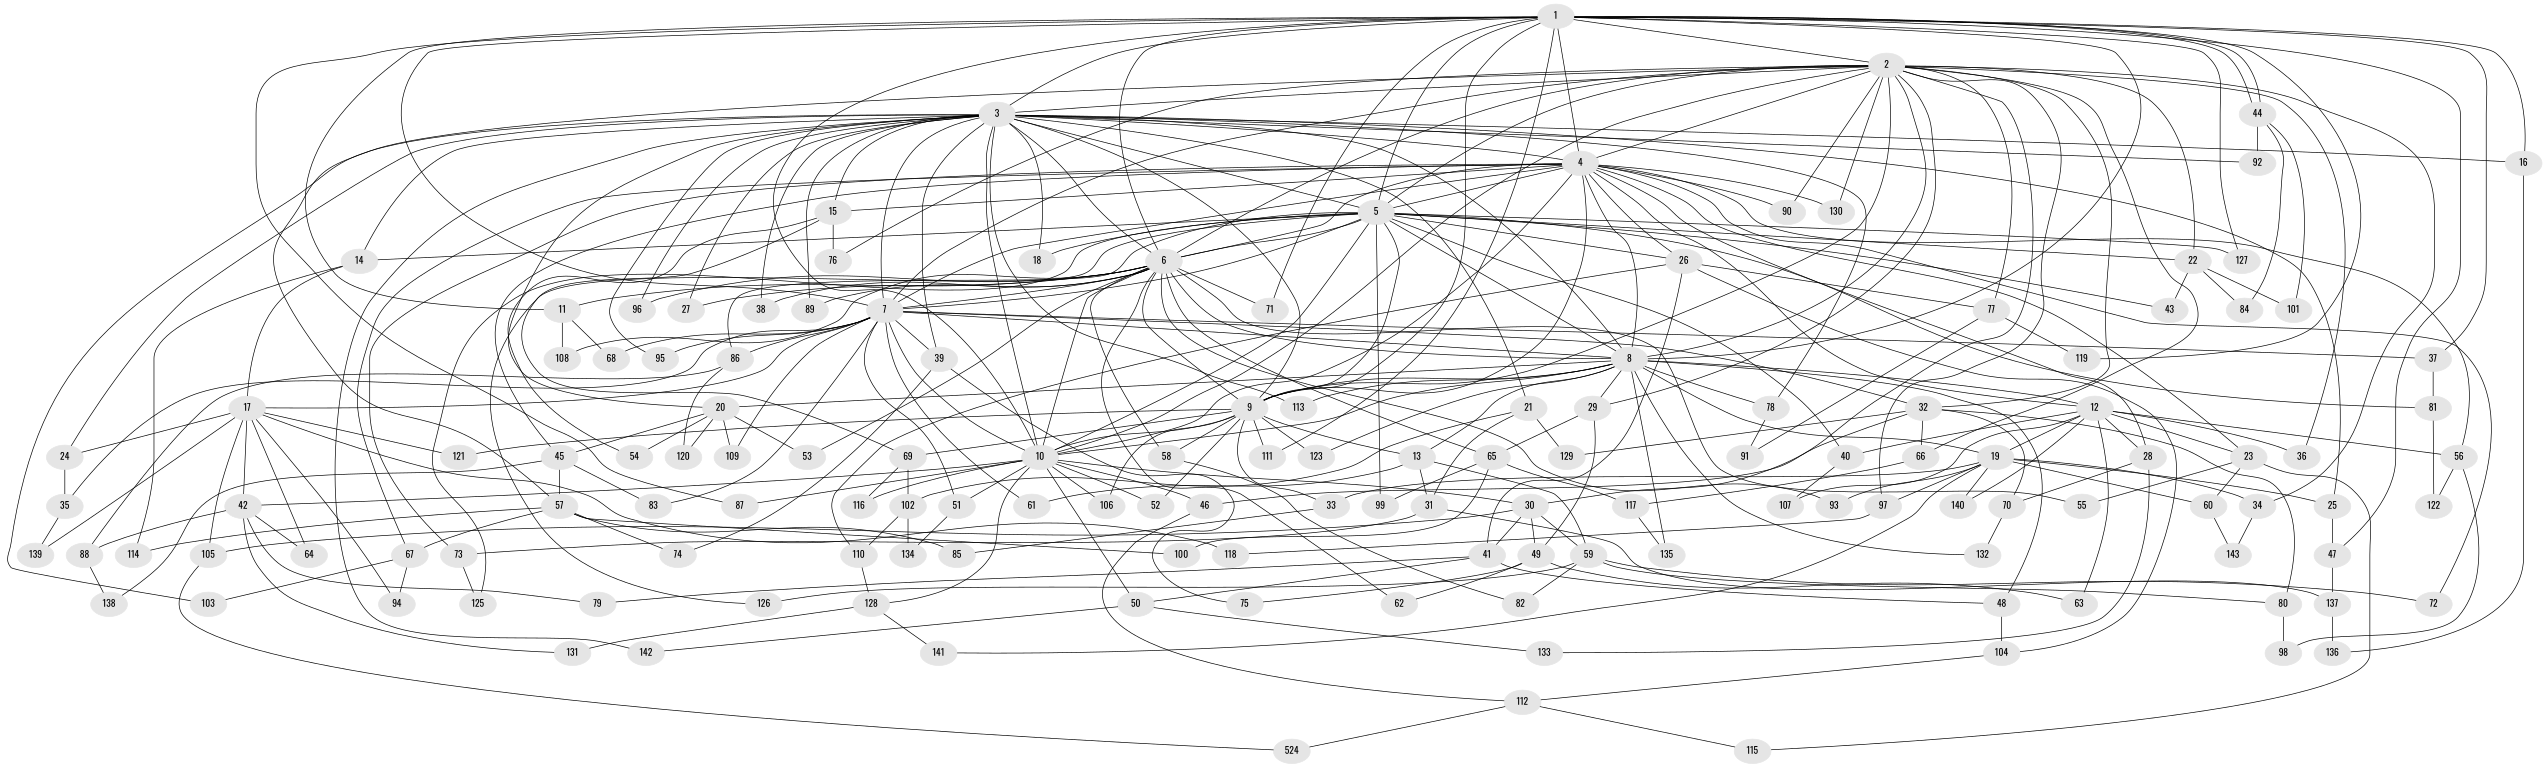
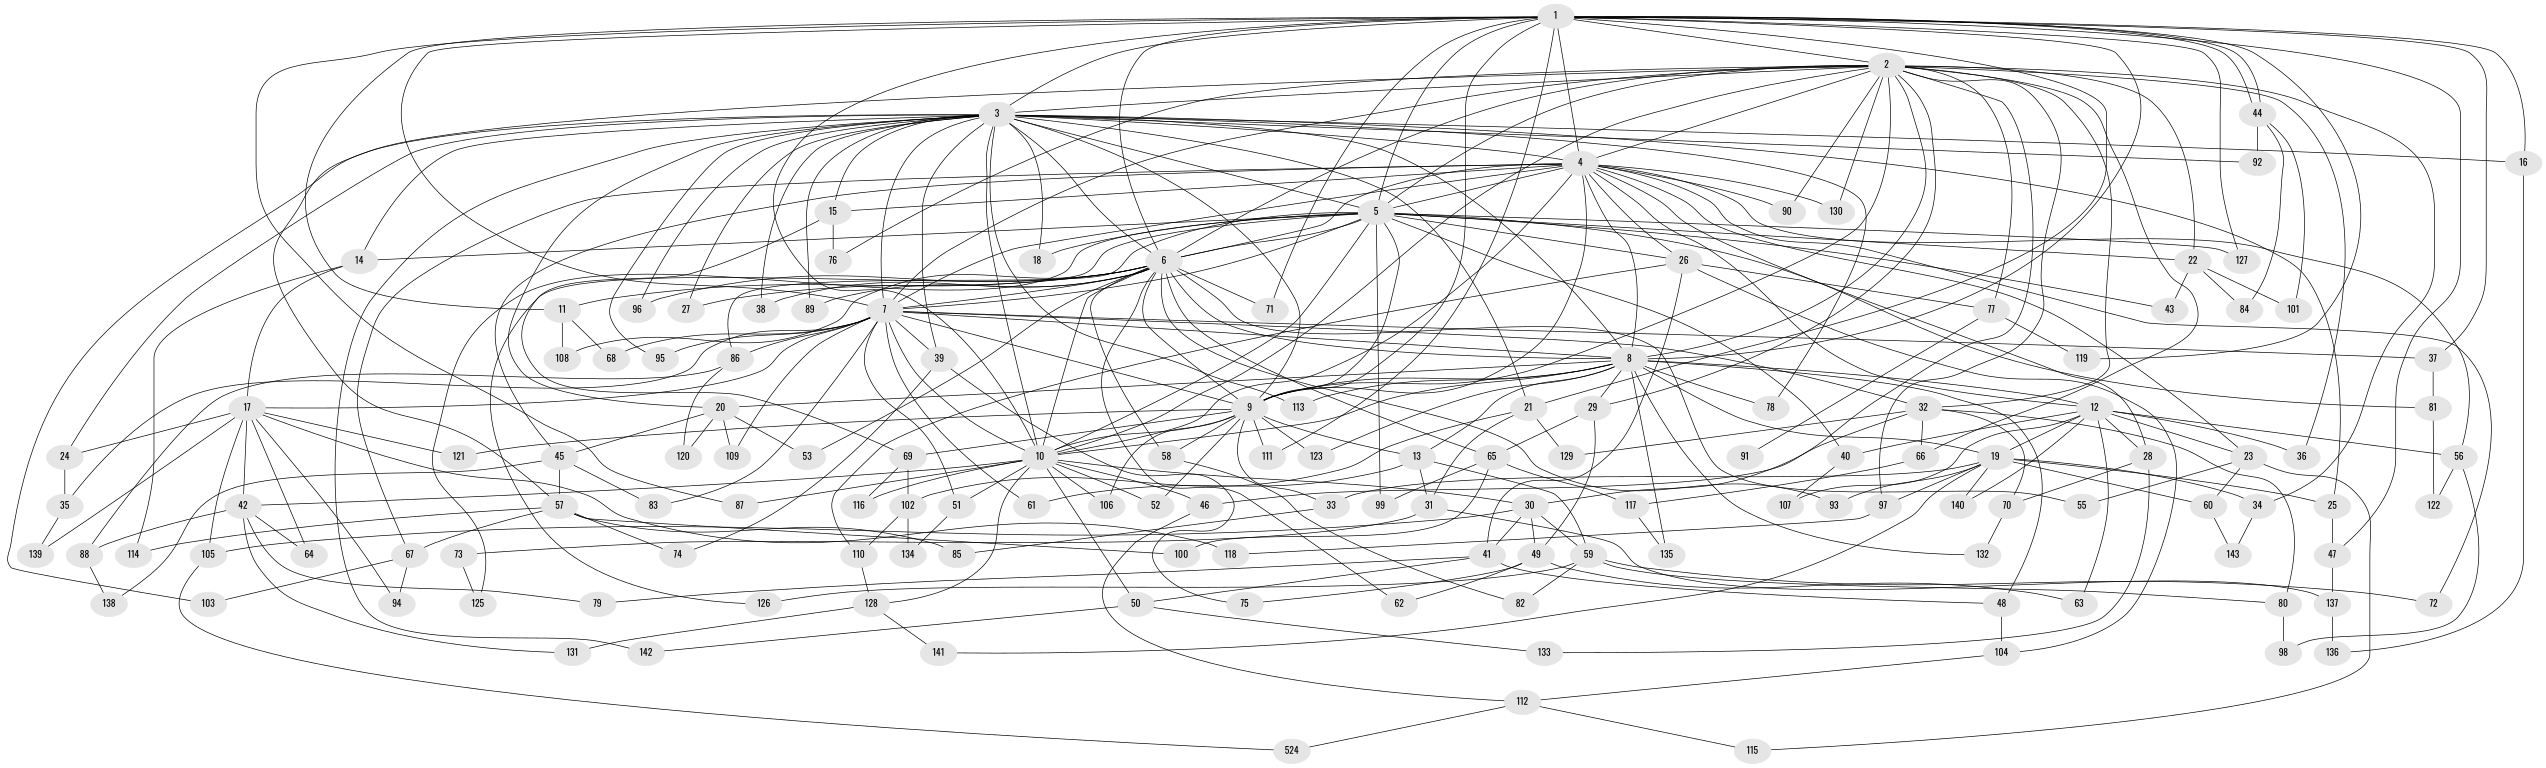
none -> (2101, 178)
(764, 189) -> none
(1503, 286) -> none
none -> (1059, 357)
(1757, 435) -> none
(634, 457) -> none
